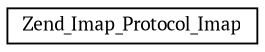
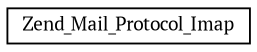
(132, 26) -> (129, 26)
